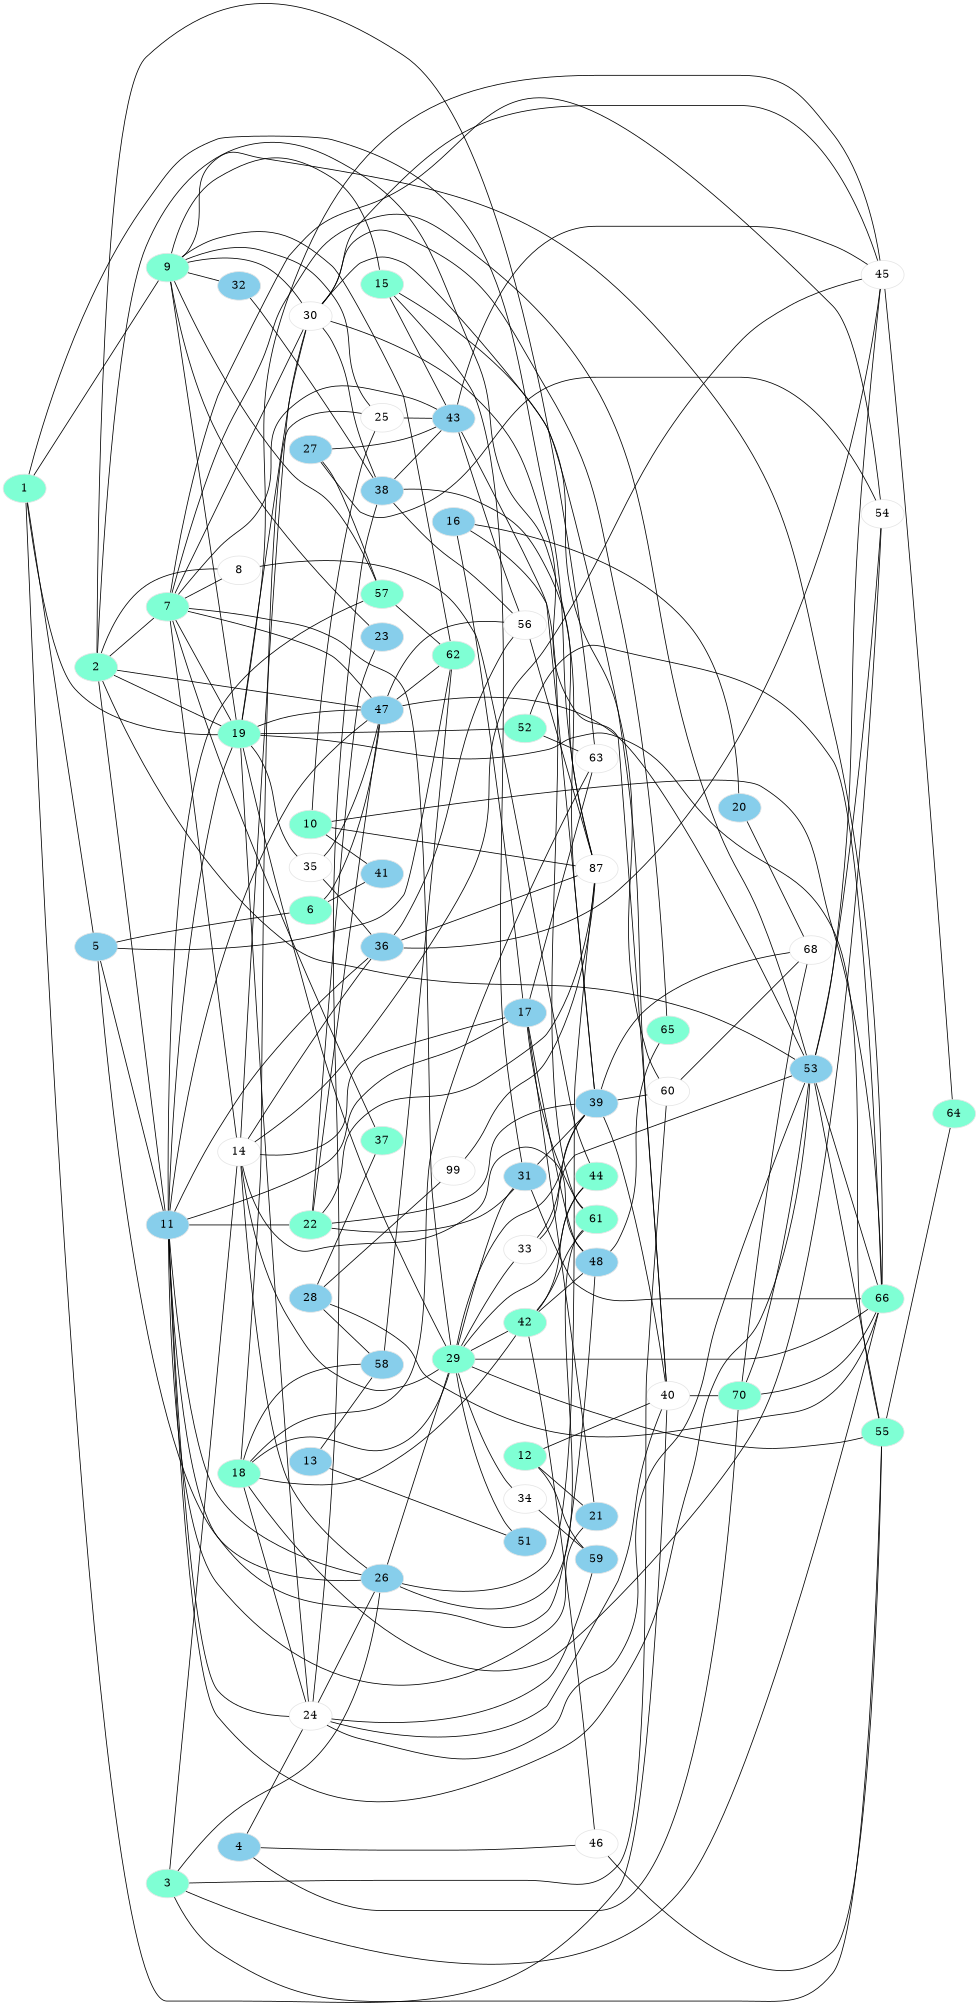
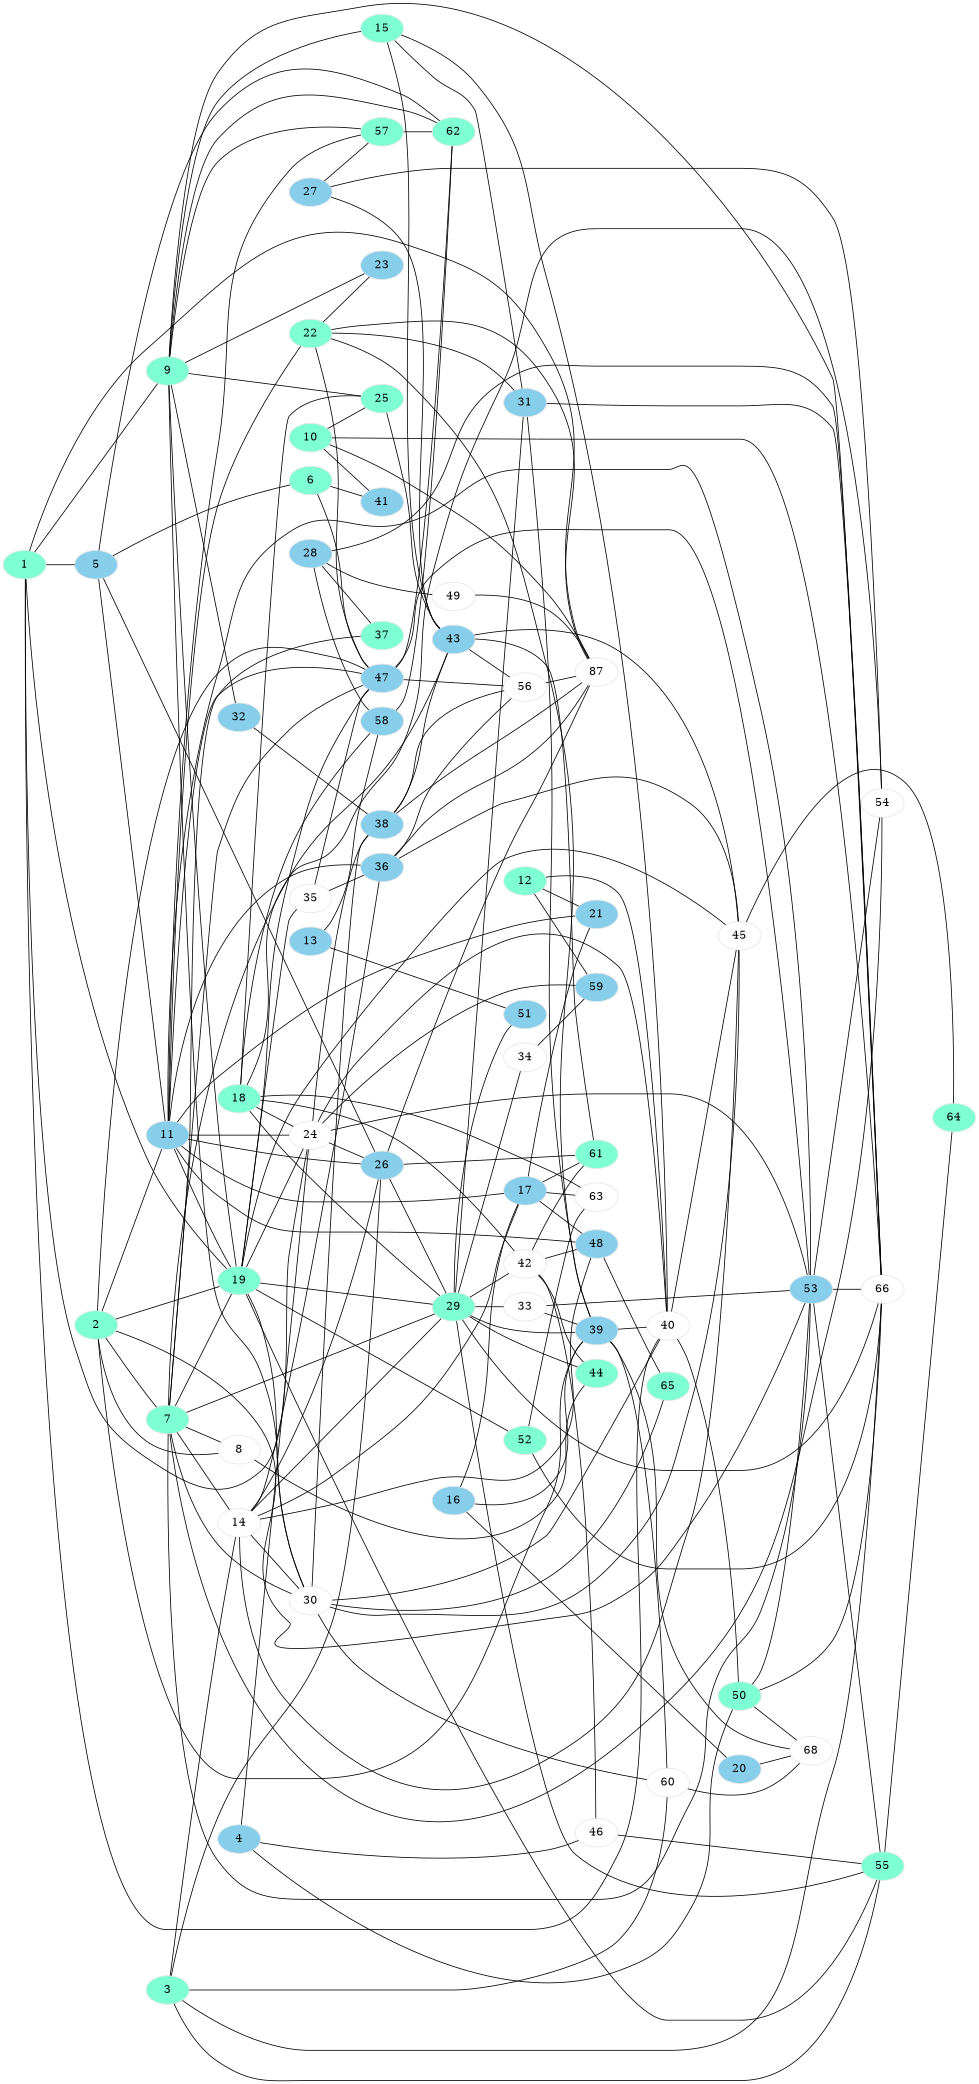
(334, 18) -> none
(382, 418) -> (382, 399)
(853, 673) -> (704, 1131)
(454, 1171) -> (454, 596)
none -> (56, 1259)
(883, 1299) -> (883, 1289)
(525, 1323) -> (525, 1264)
(740, 1396) -> (740, 1696)
